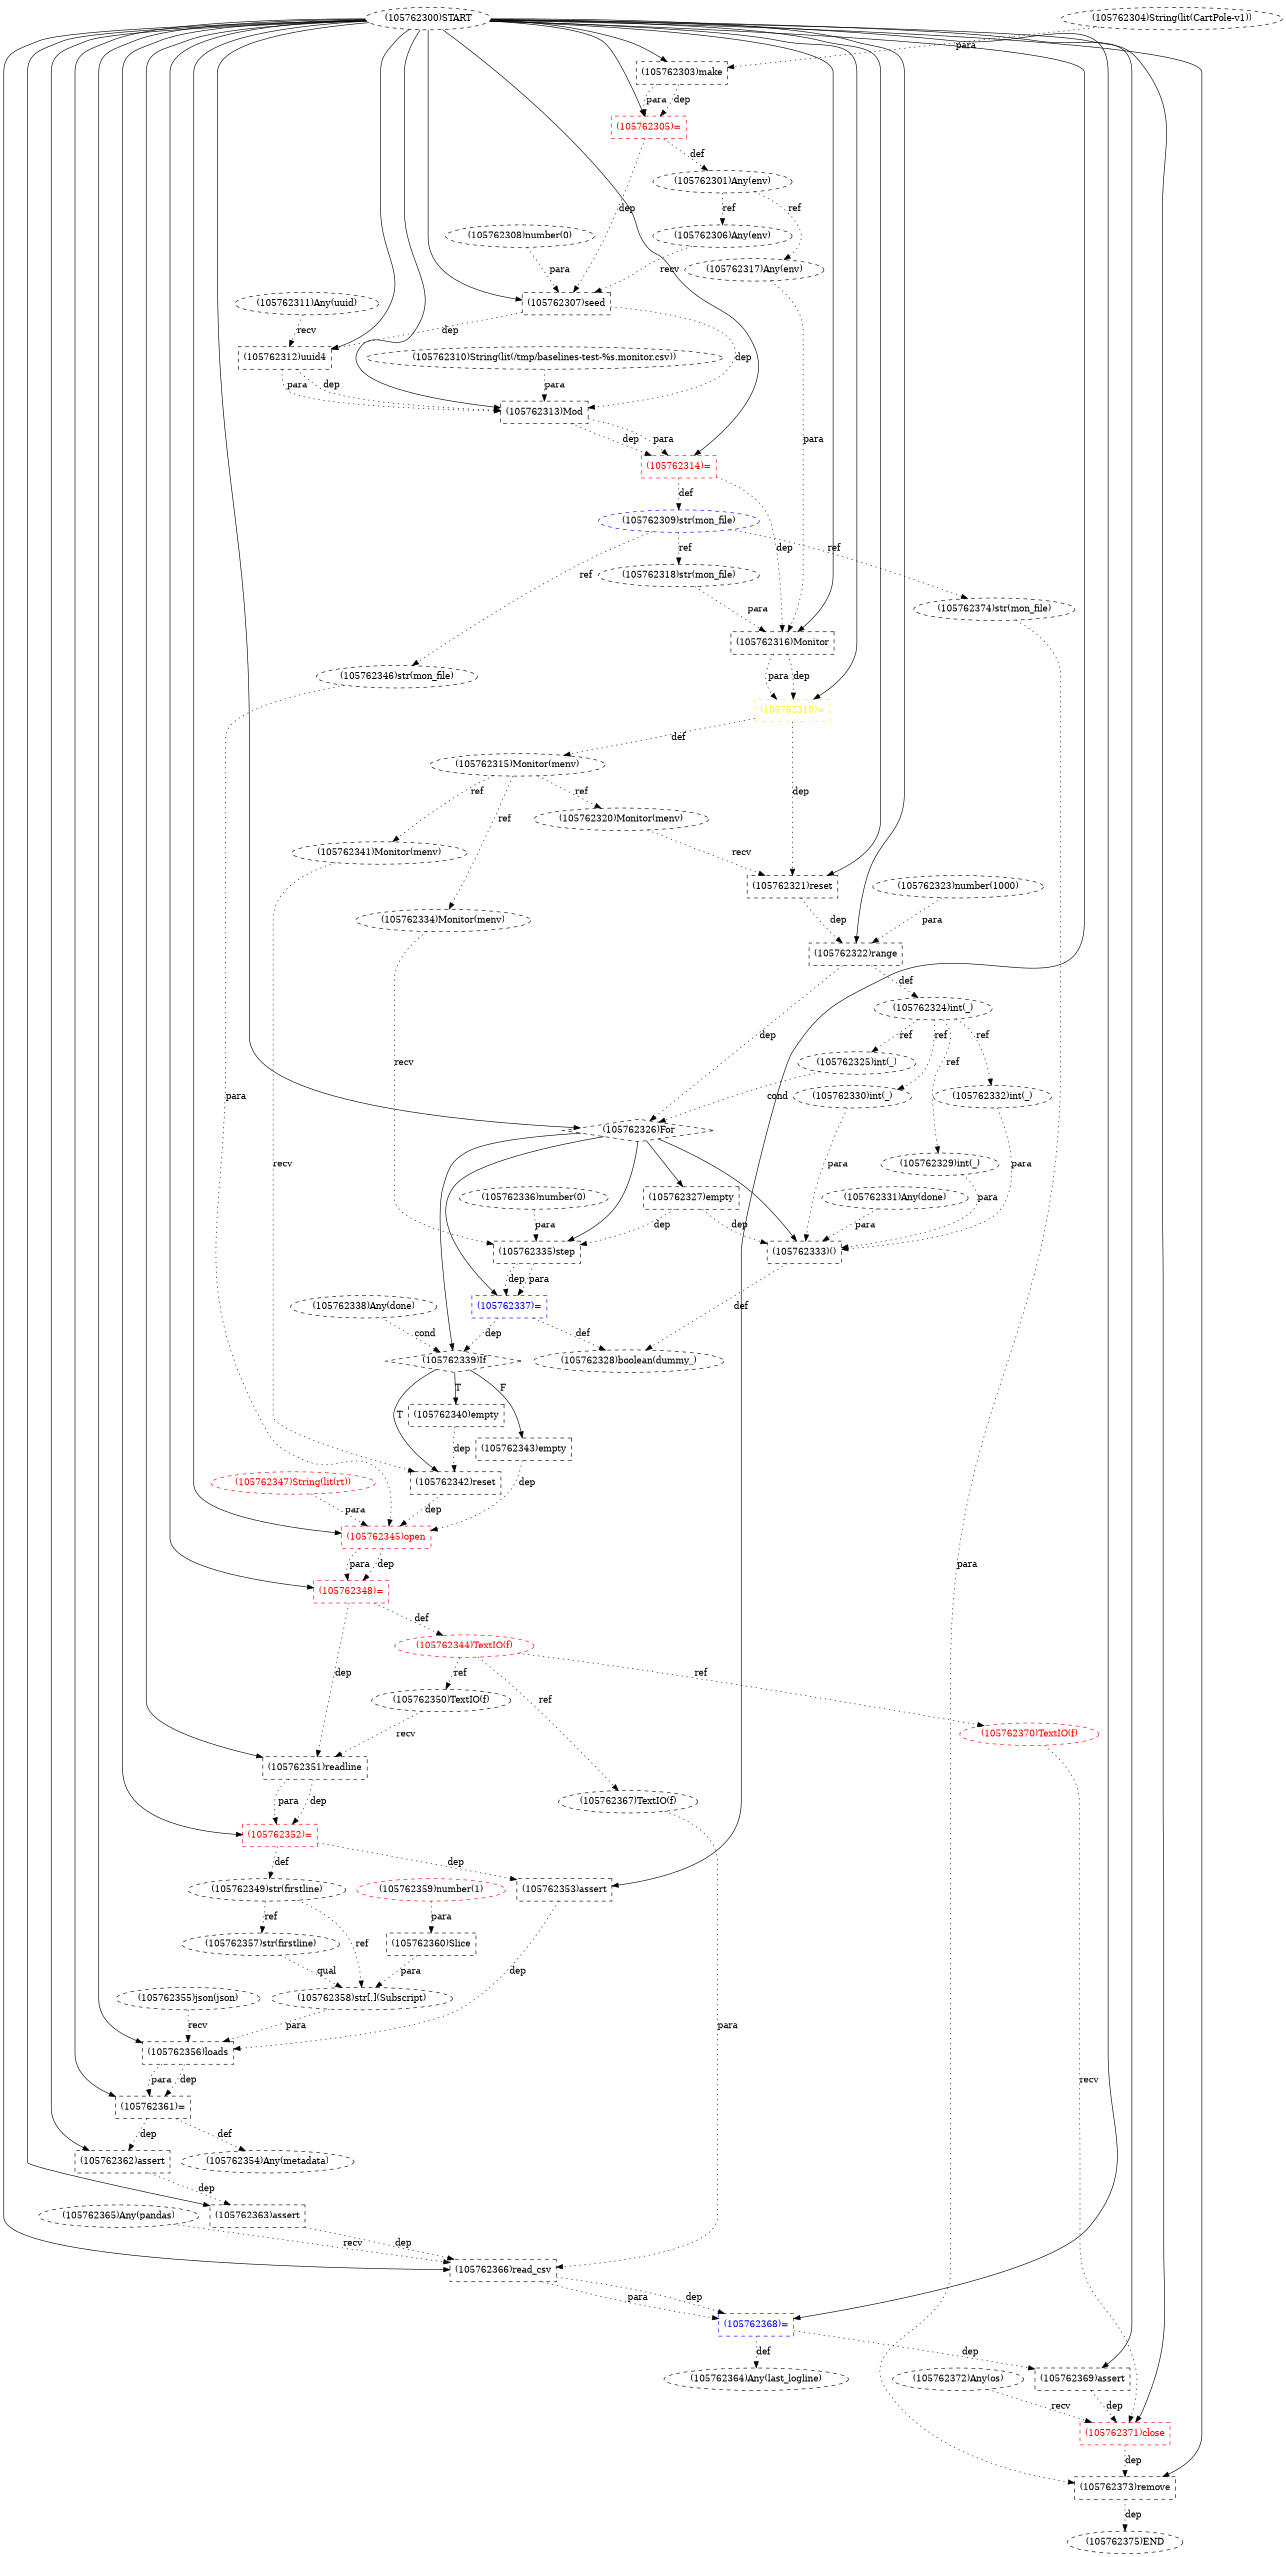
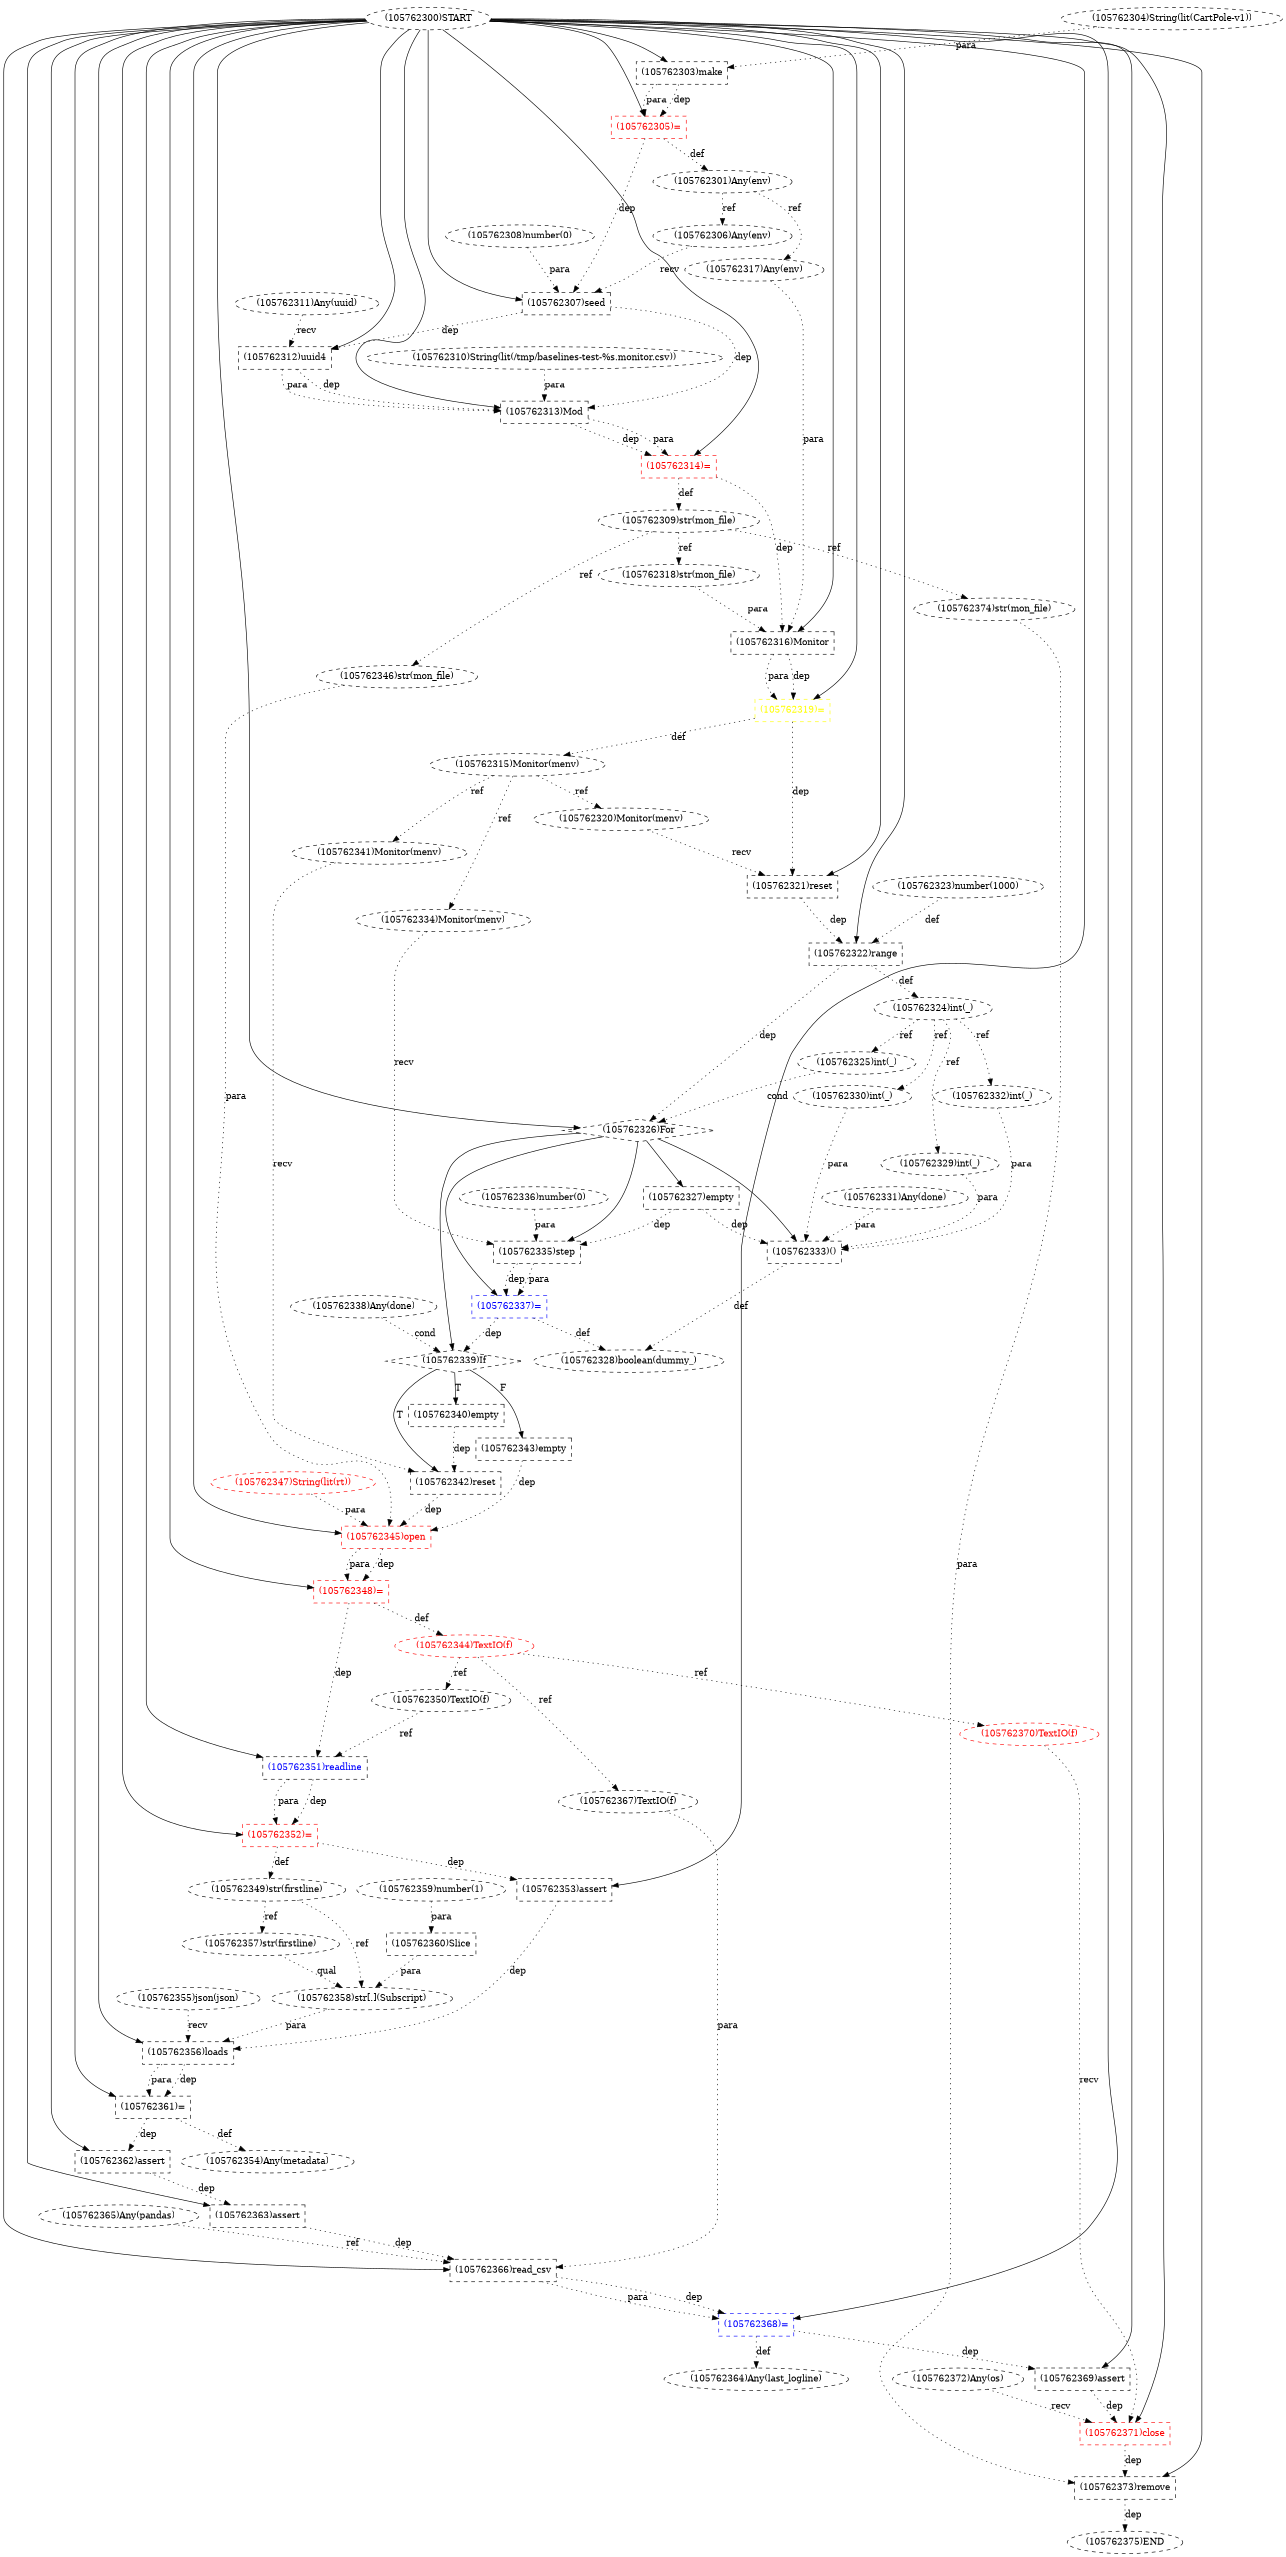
(679, 521) -> (679, 521)
(932, 921) -> (932, 921)
(406, 1734) -> (406, 1734)
(315, 1768) -> (315, 1768)
(431, 1890) -> (431, 1890)
(353, 2243) -> (353, 2243)
